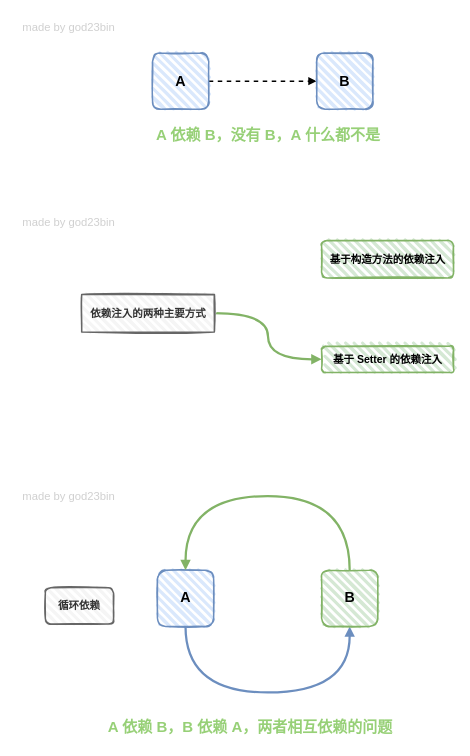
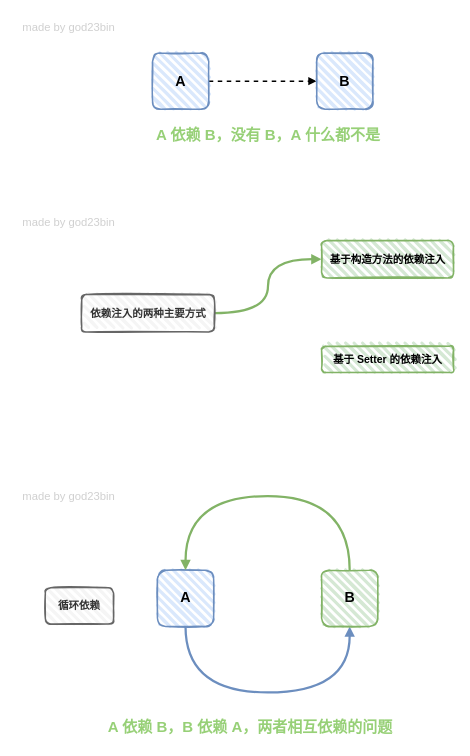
none -> (268, 284)
(148, 313) -> (148, 313)
(268, 337) -> none
